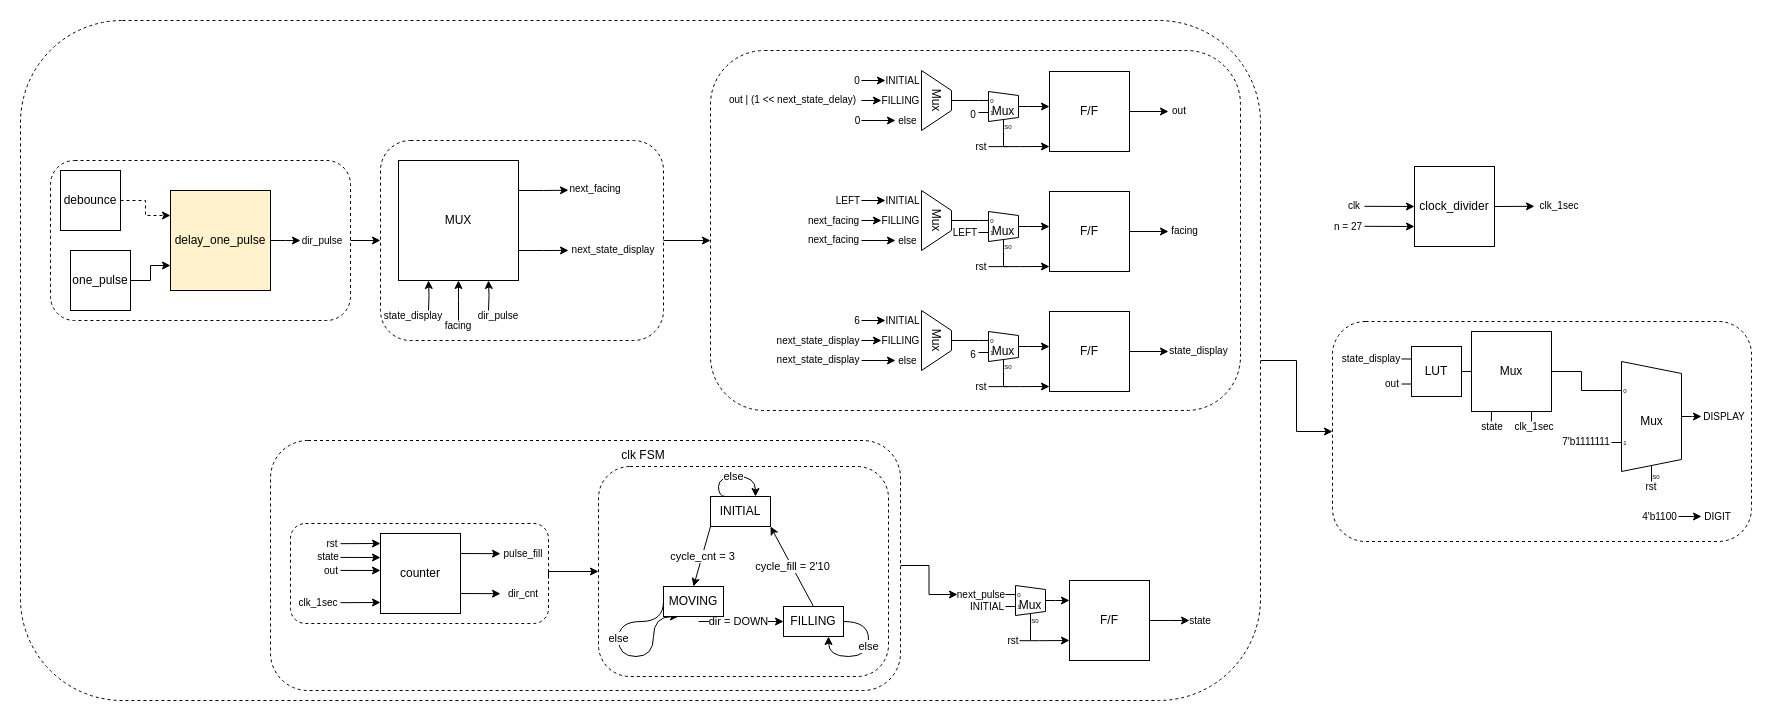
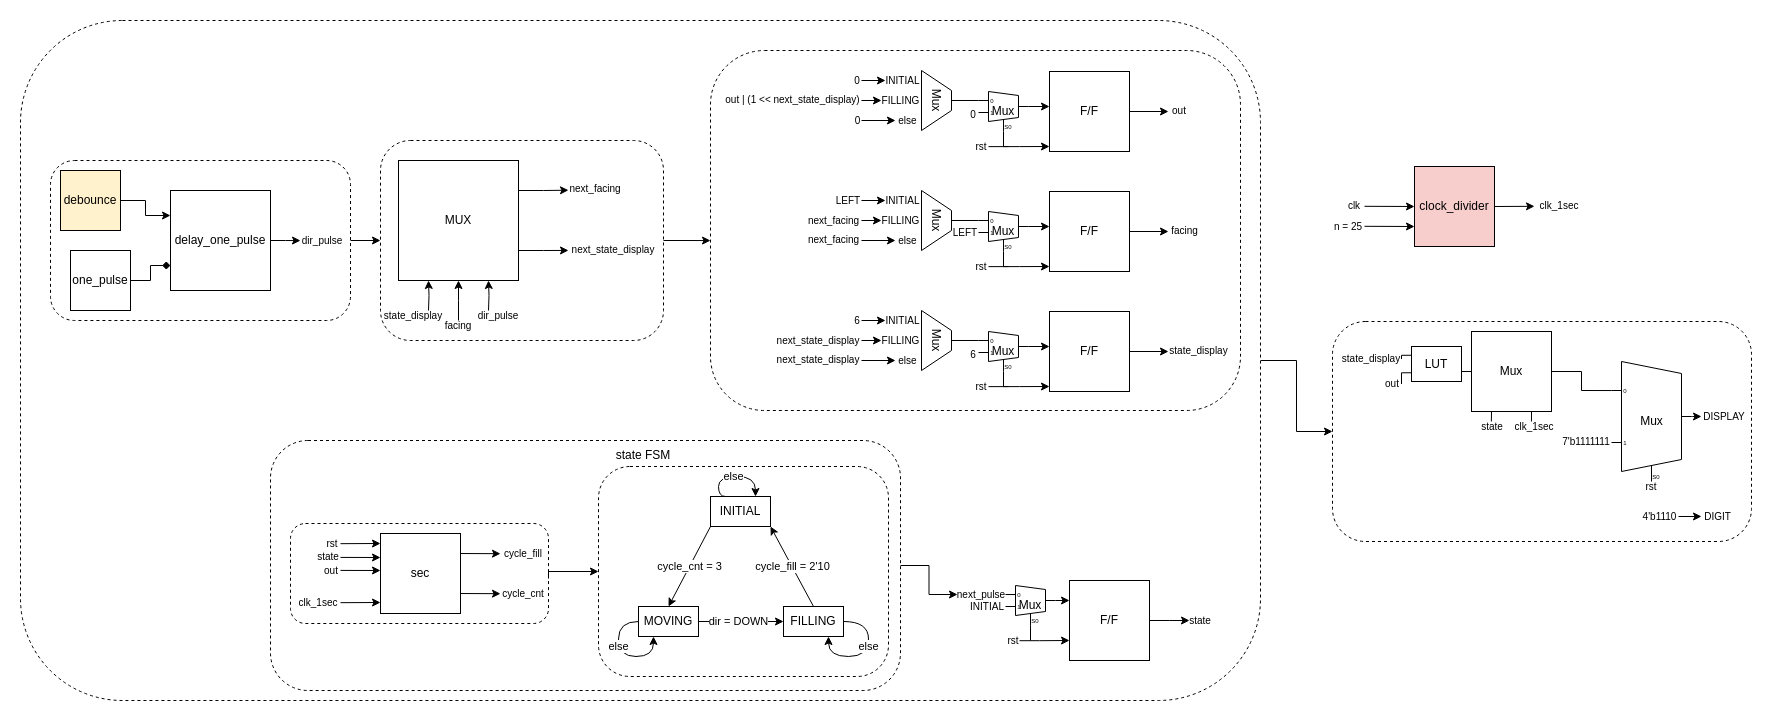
(793, 100) -> (793, 100)
(91, 201) -> (91, 201)
(146, 205) -> (146, 205)
(1455, 207) -> (1455, 207)
(1349, 227) -> (1349, 227)
(221, 241) -> (221, 241)
(162, 266) -> (161, 266)
(1437, 372) -> (1437, 364)
(644, 456) -> (644, 456)
(1660, 517) -> (1660, 517)
(524, 554) -> (524, 554)
(421, 574) -> (421, 574)
(524, 594) -> (524, 594)
(694, 602) -> (669, 622)
